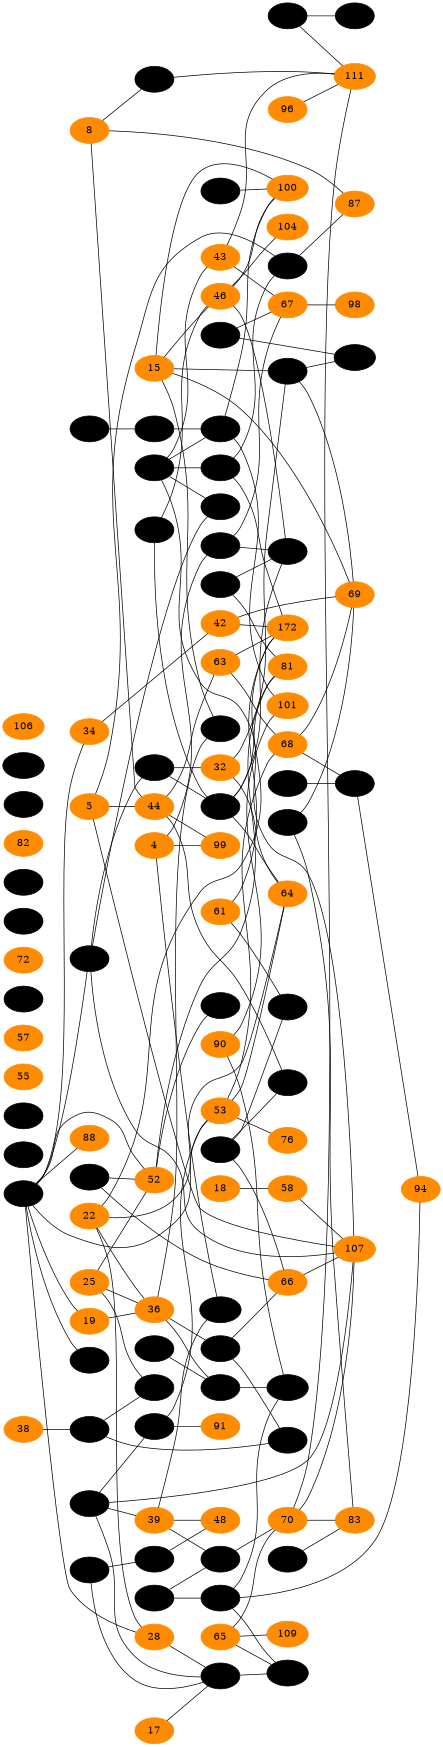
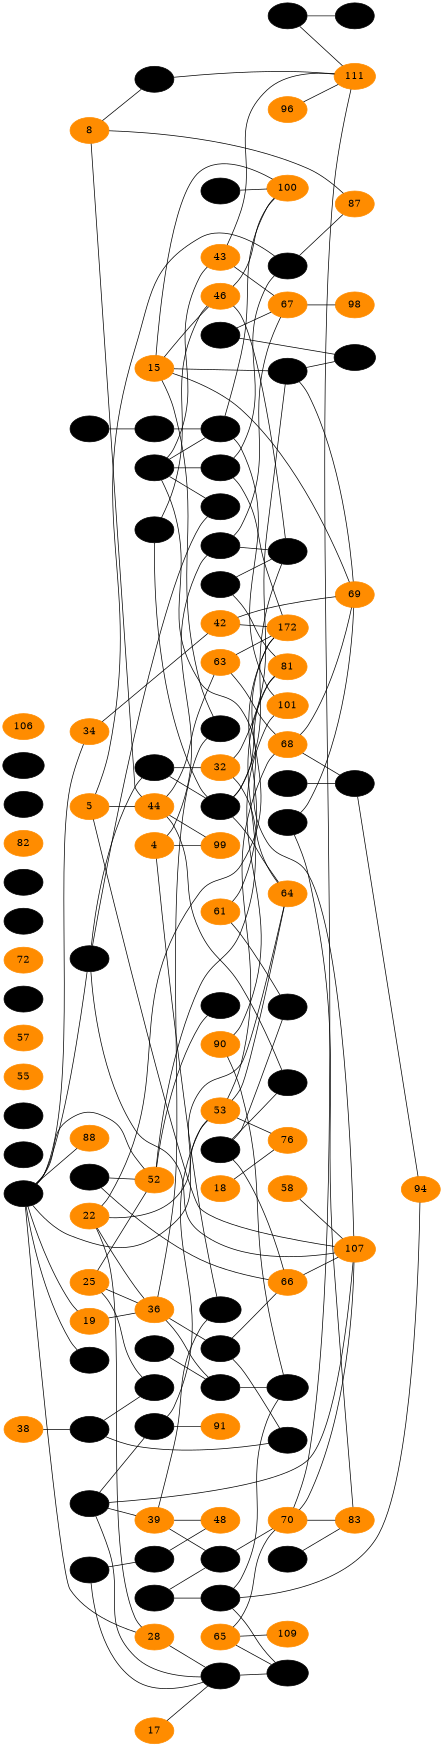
(288, 227) -> none
(247, 1189) -> (250, 1167)
